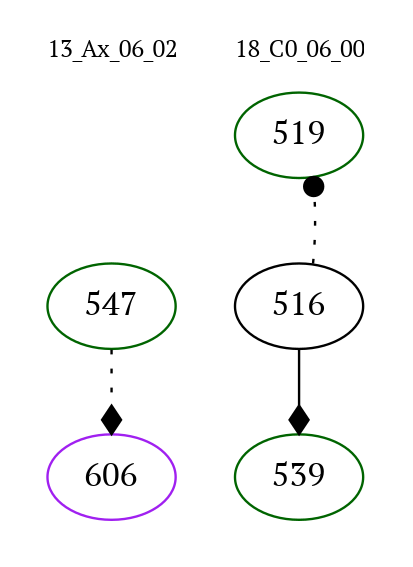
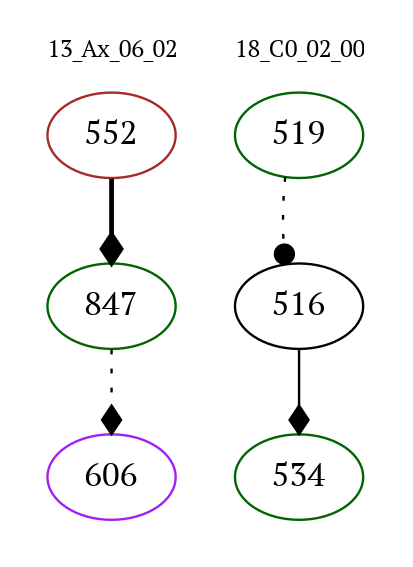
(300, 51) -> (300, 51)
none -> (112, 135)
(315, 230) -> (283, 210)
(112, 306) -> (112, 306)
(299, 477) -> (299, 477)
